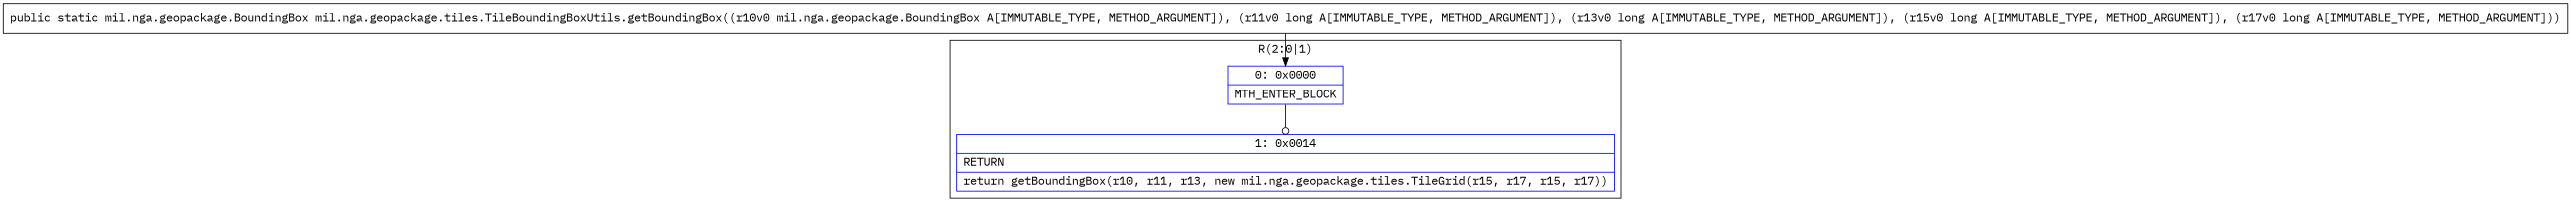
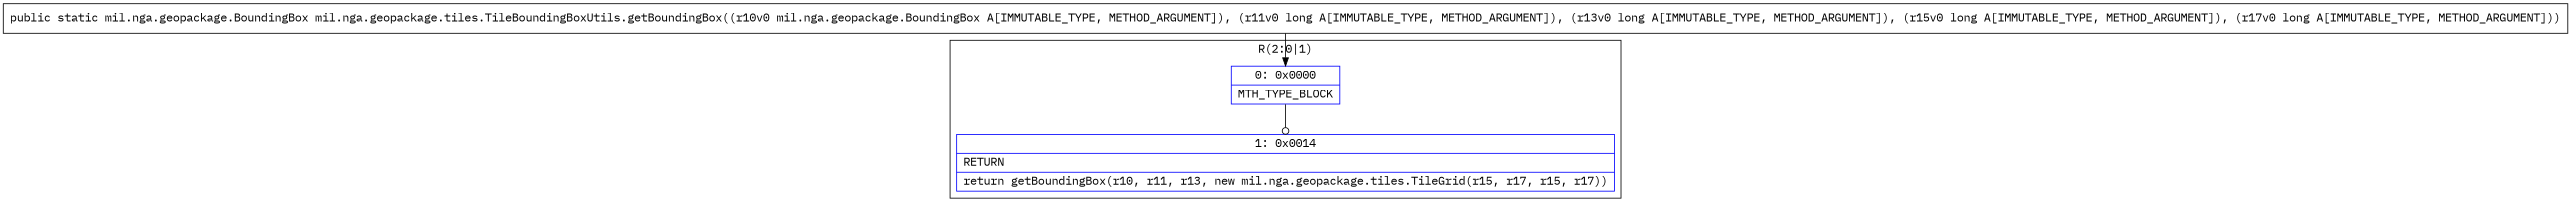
(1286, 94) -> (1286, 94)
